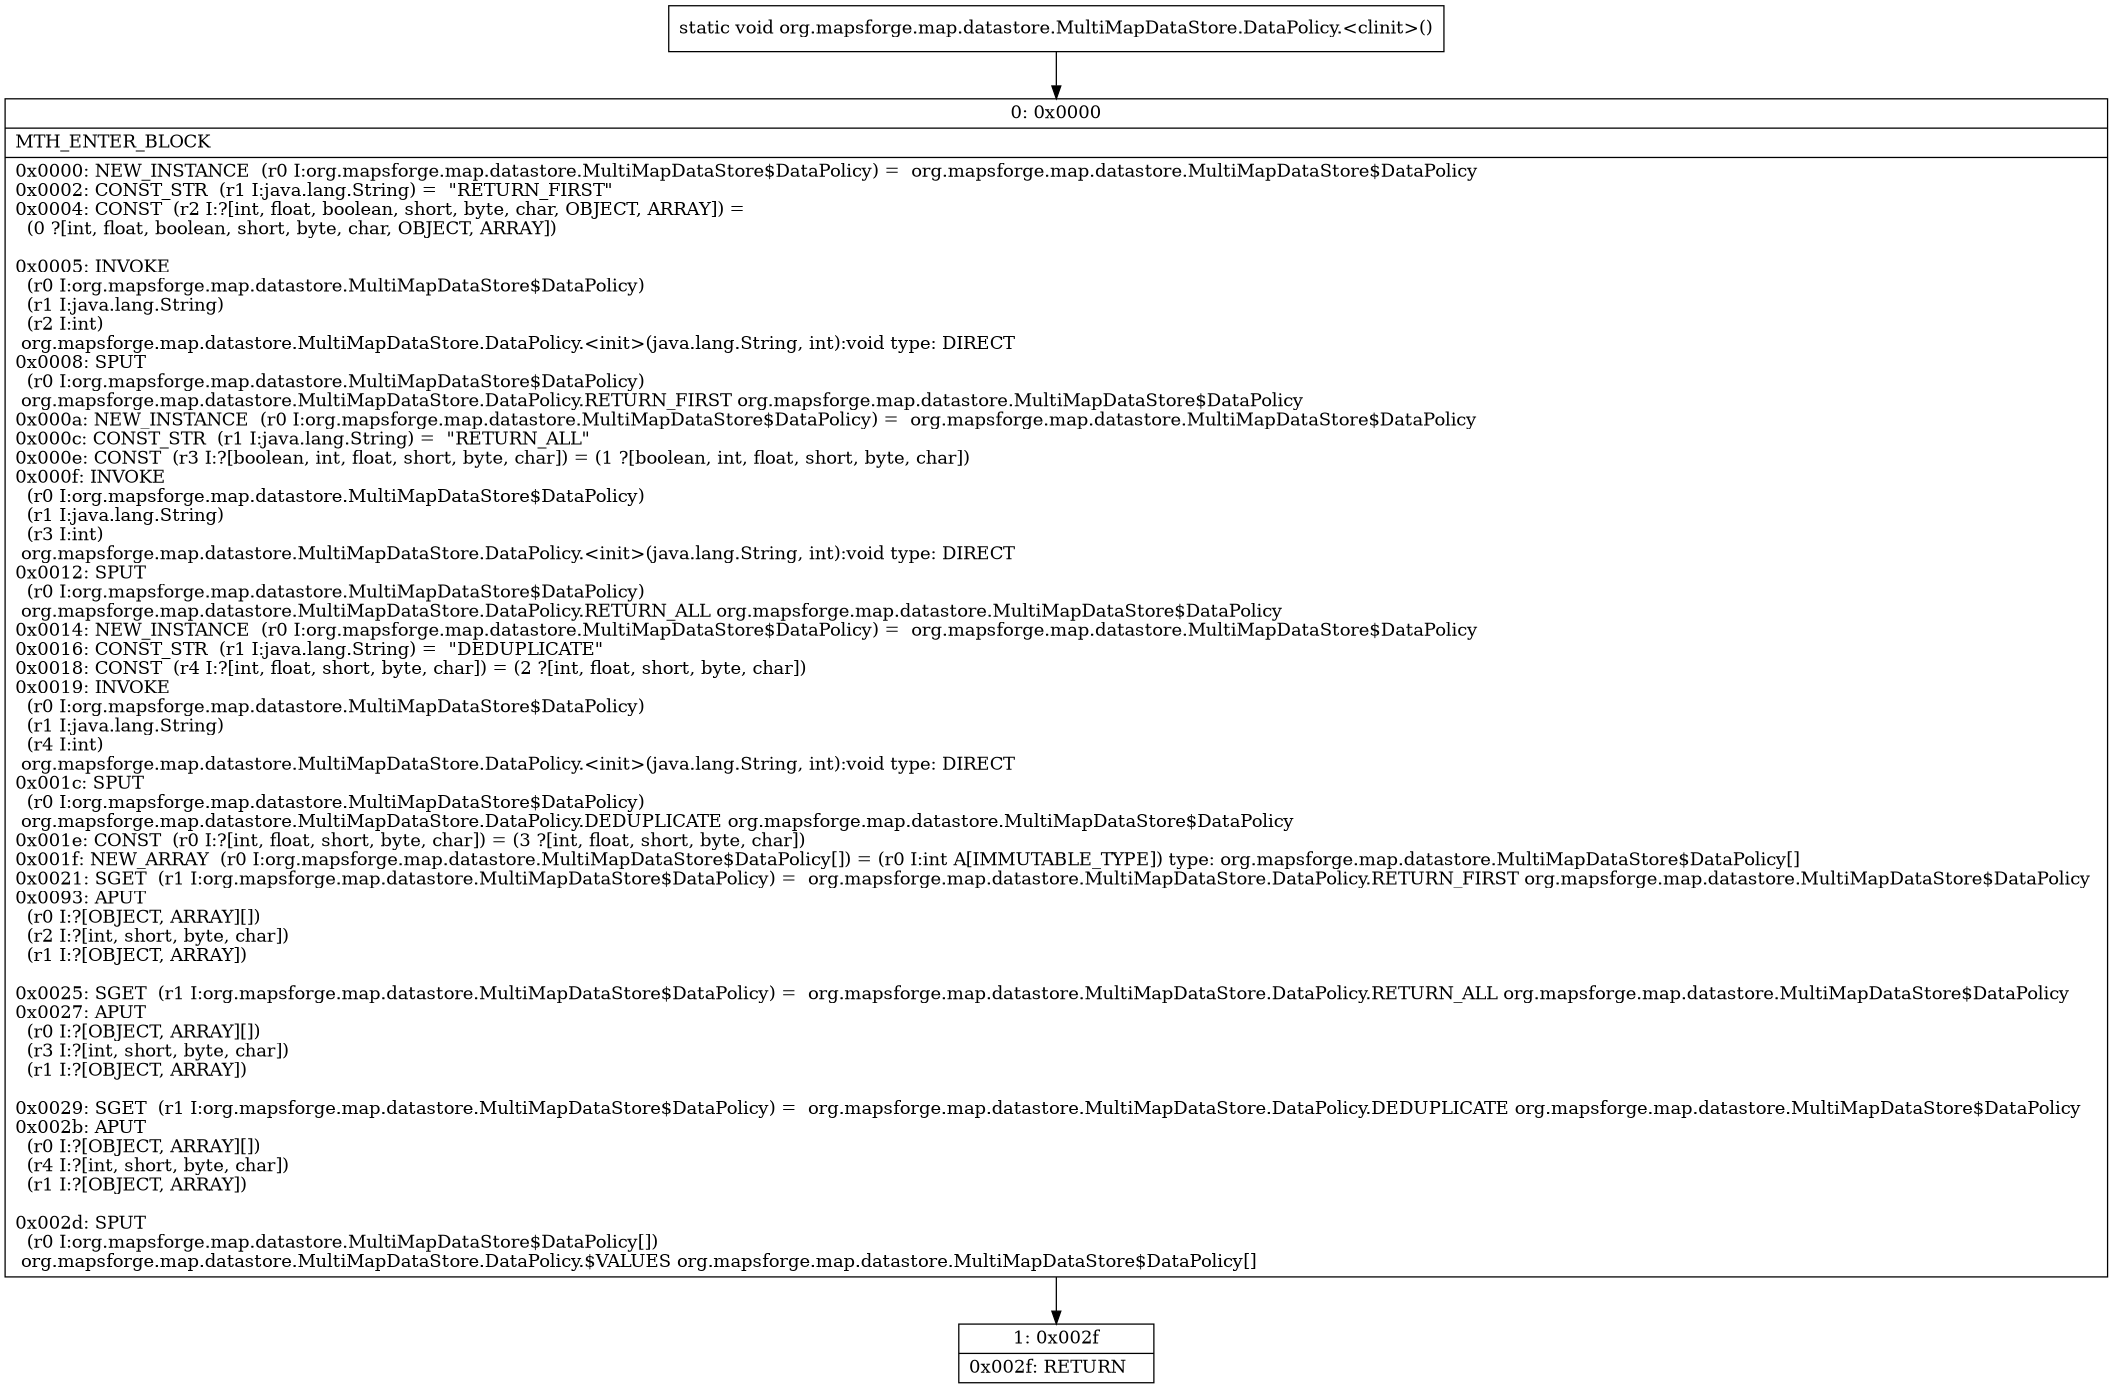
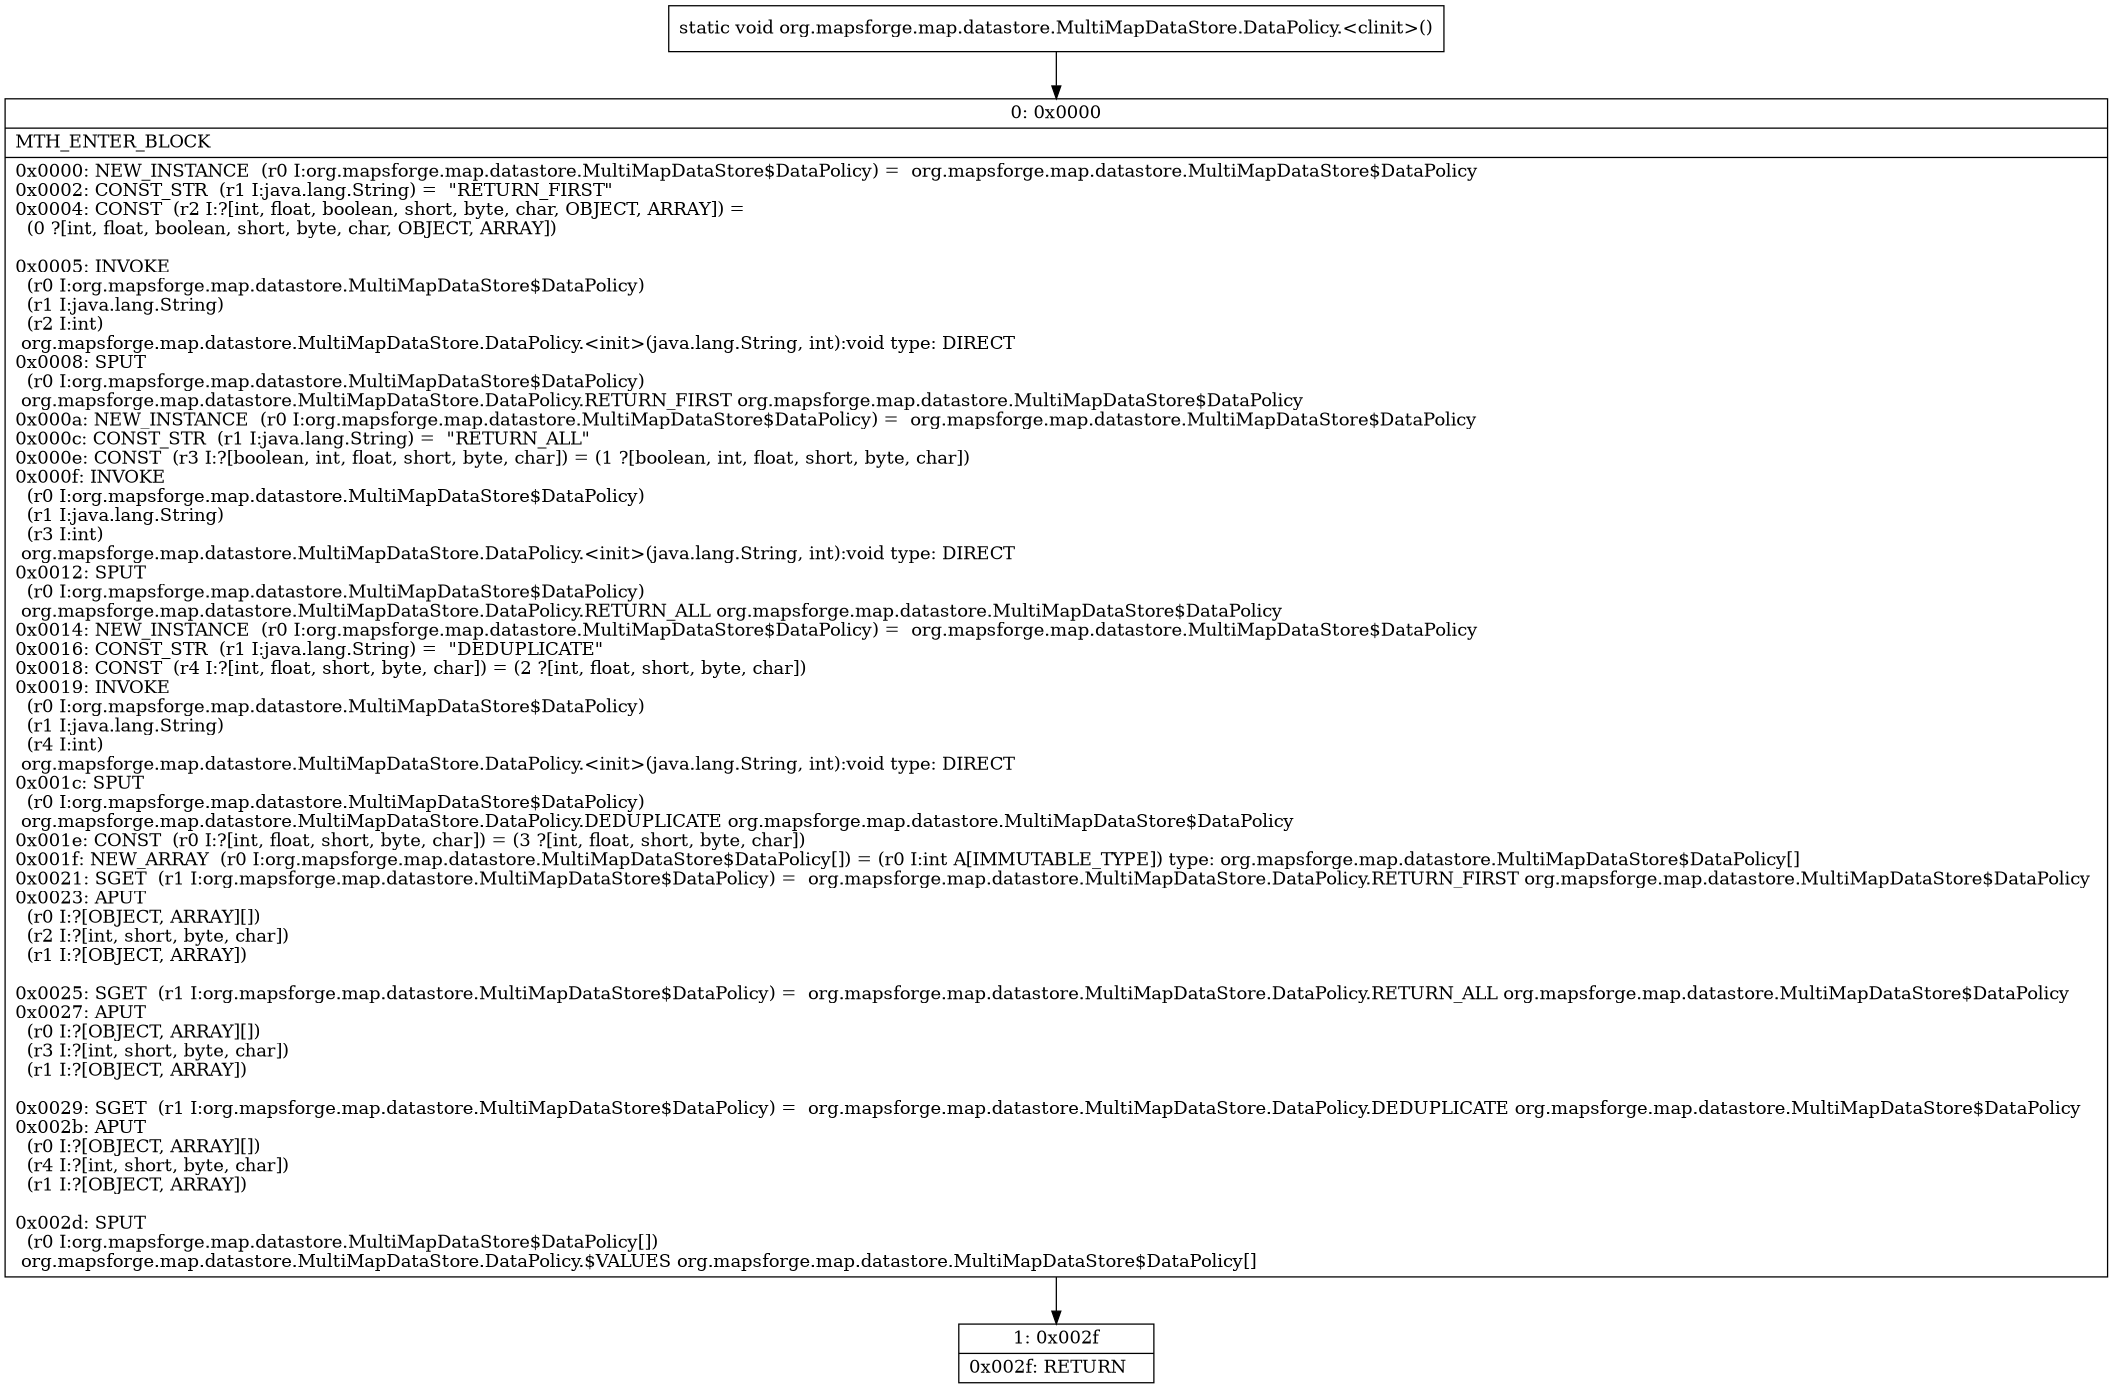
(87, 898) -> (87, 898)
